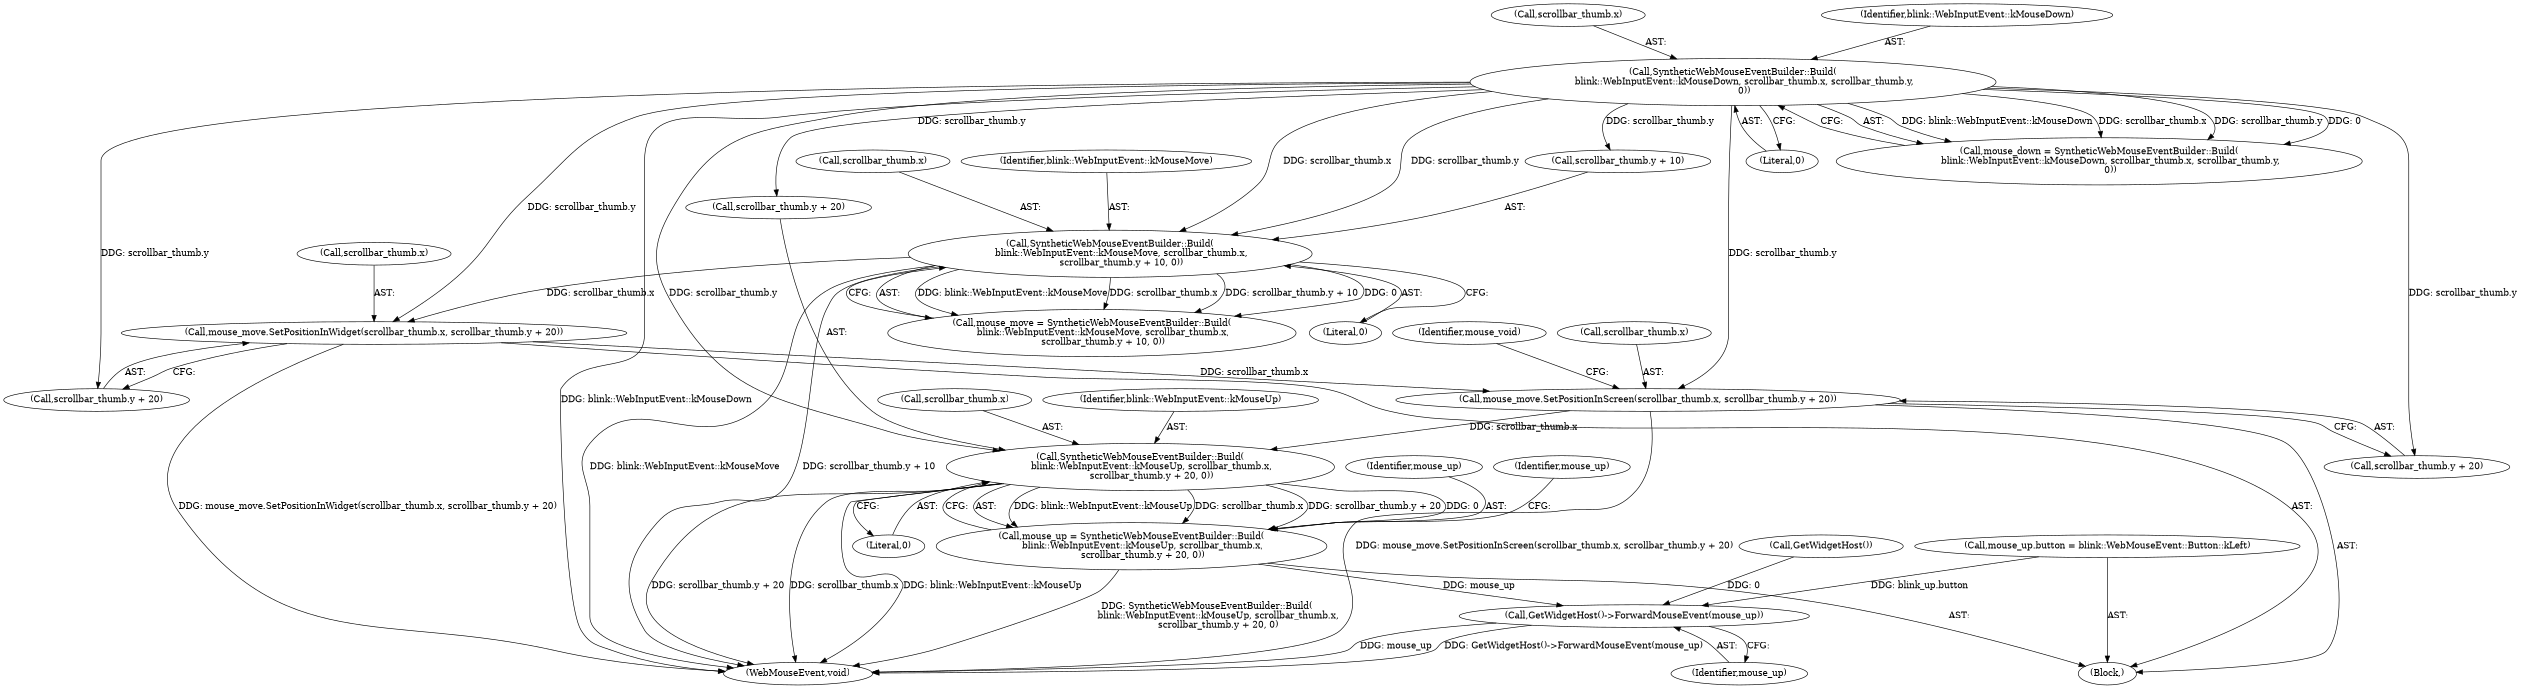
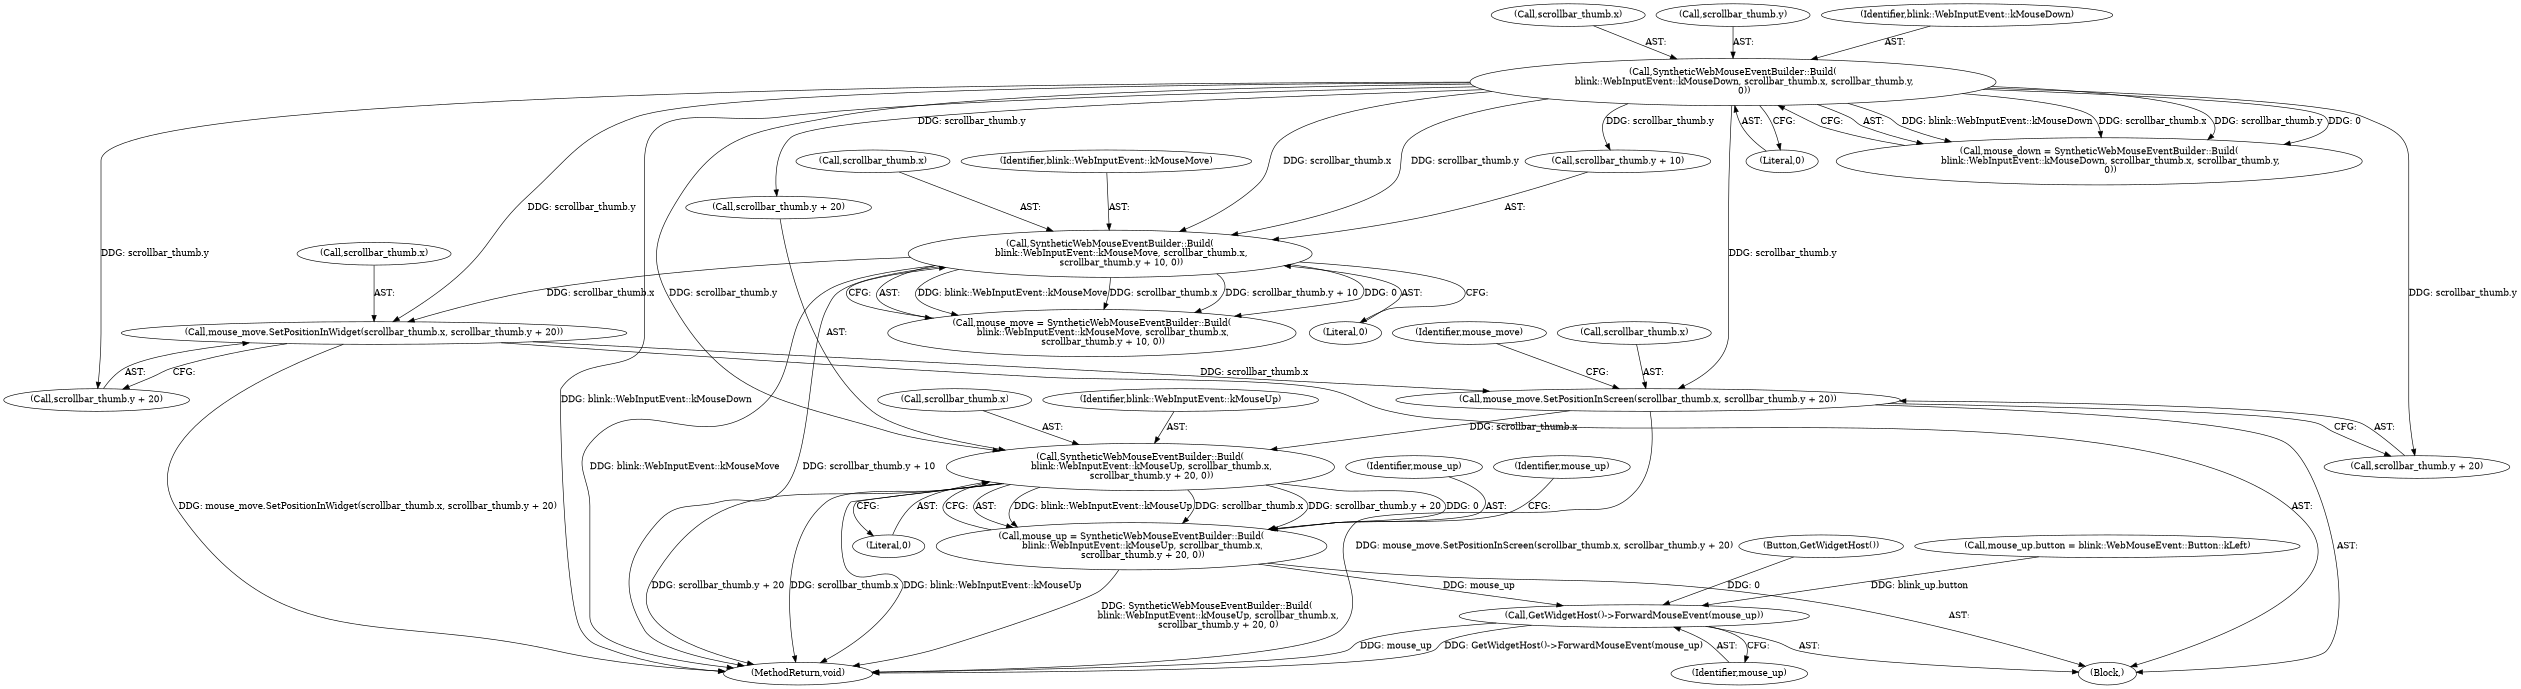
none -> (1733, 15)
(1469, 333) -> (1469, 333)
(1821, 546) -> (1821, 546)
(2107, 607) -> (1887, 662)
(798, 674) -> (798, 674)
